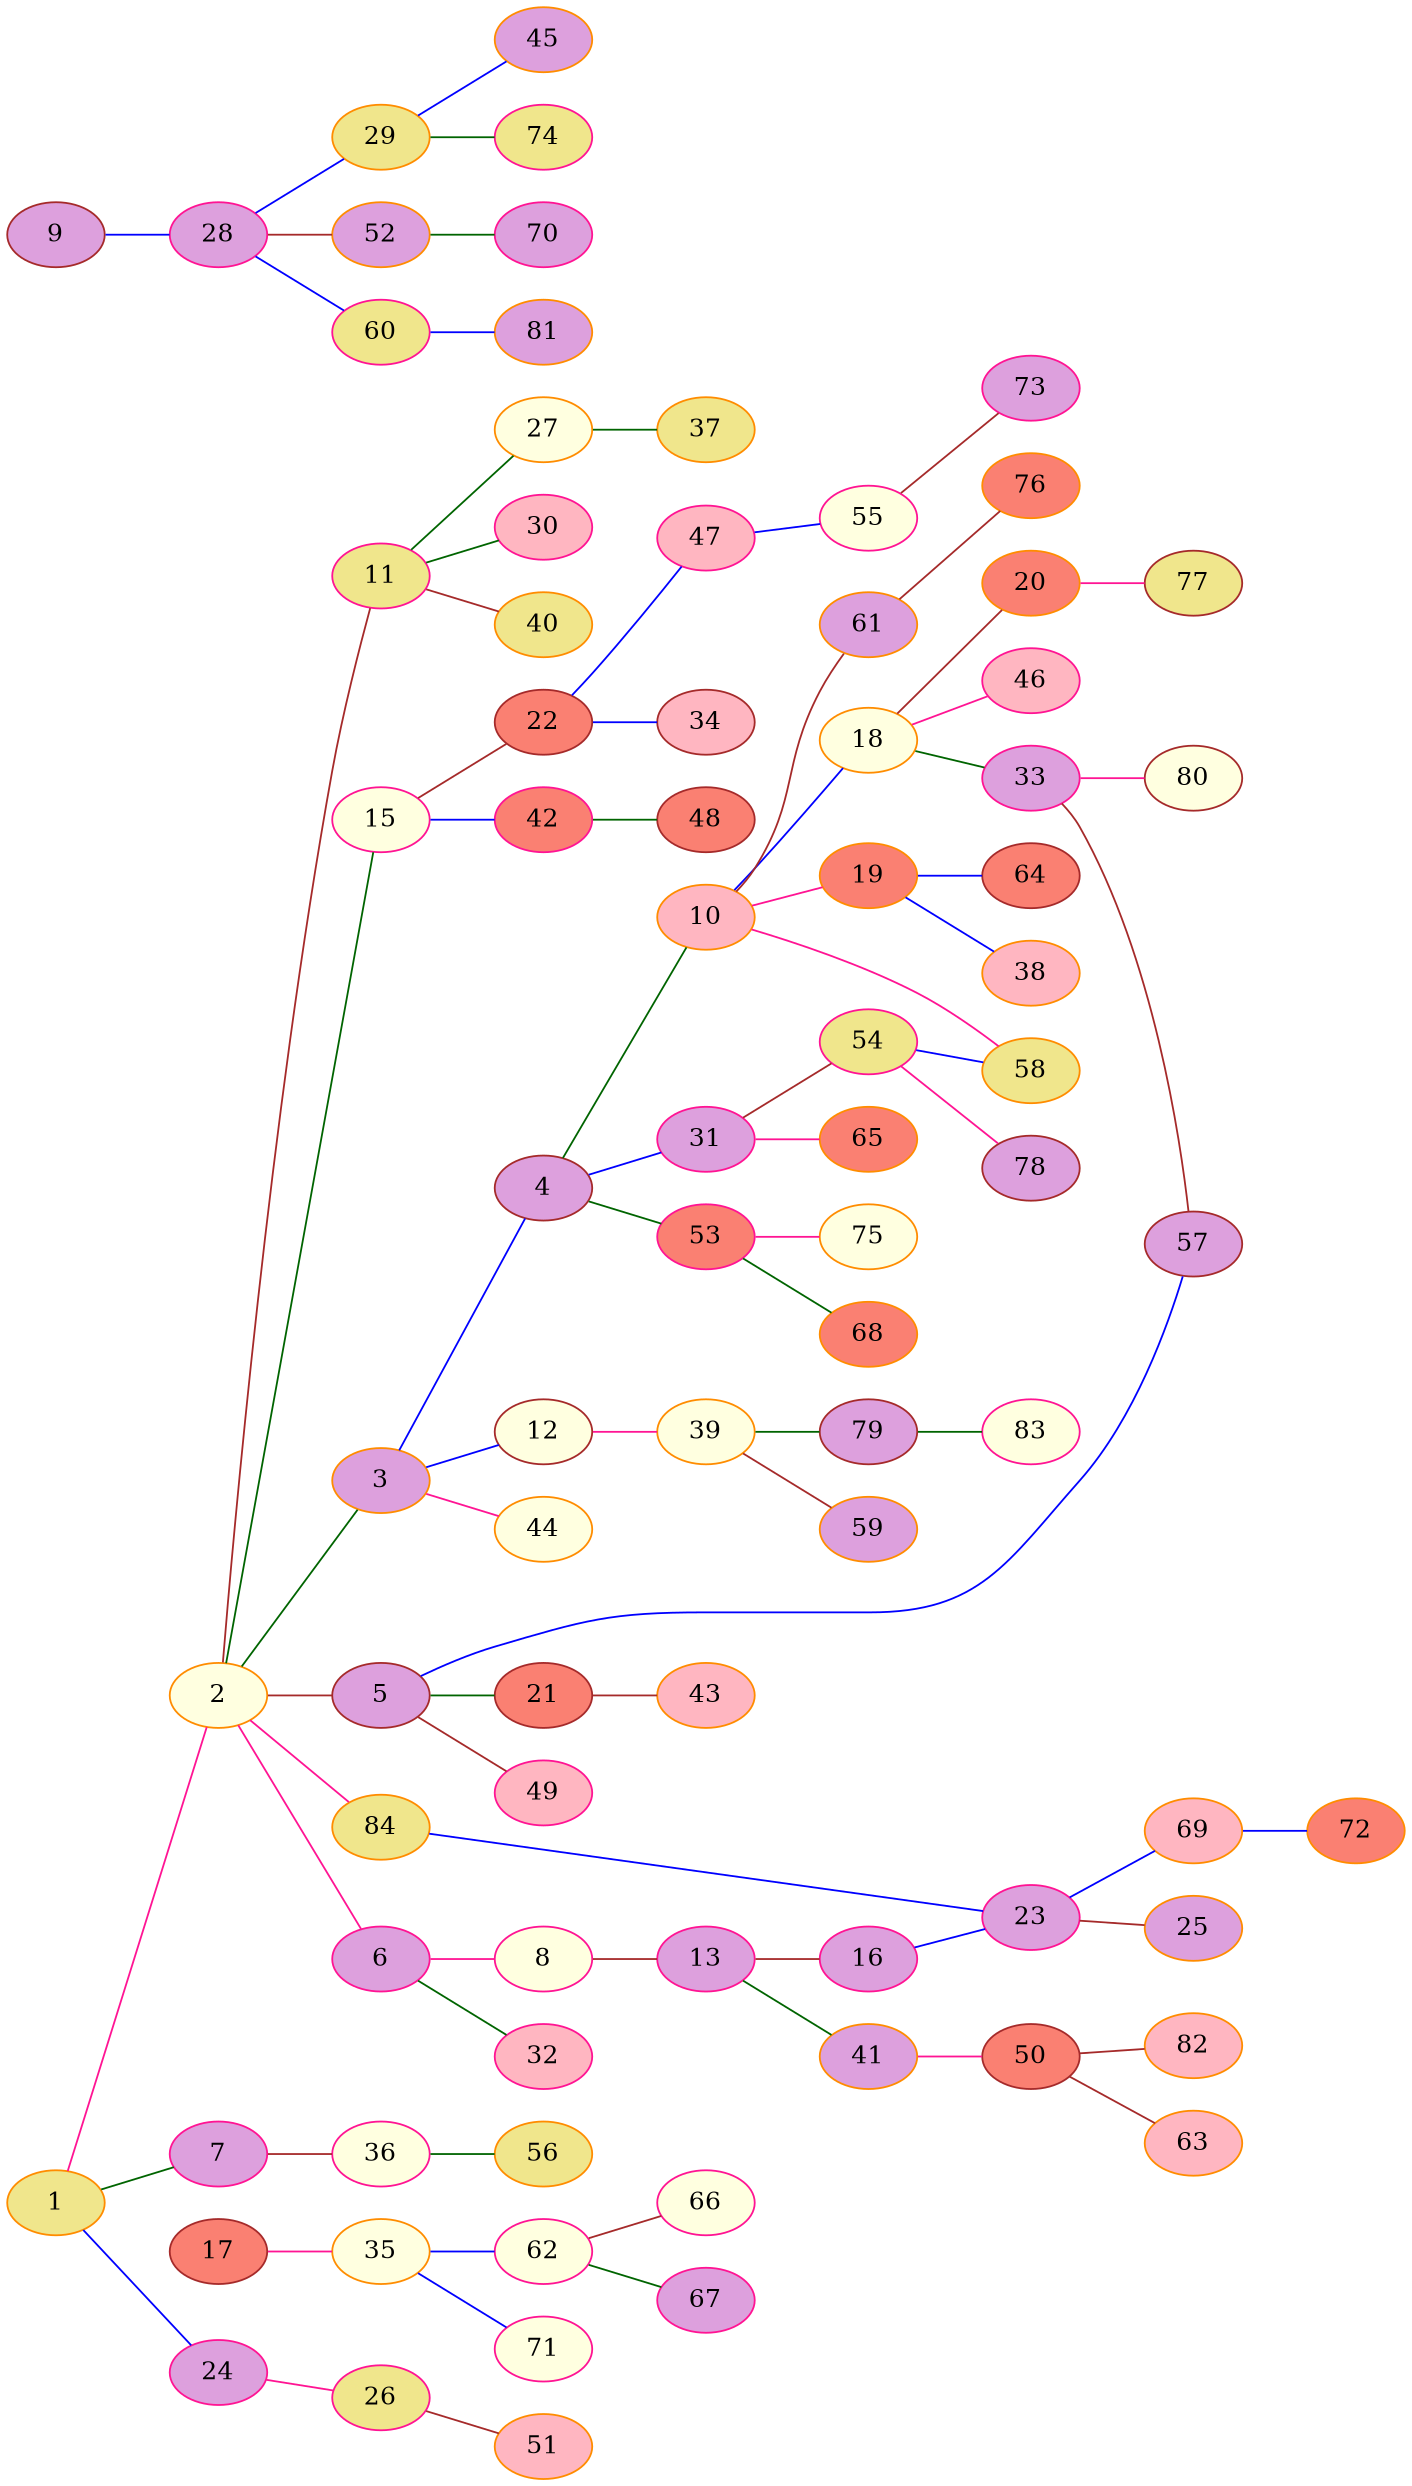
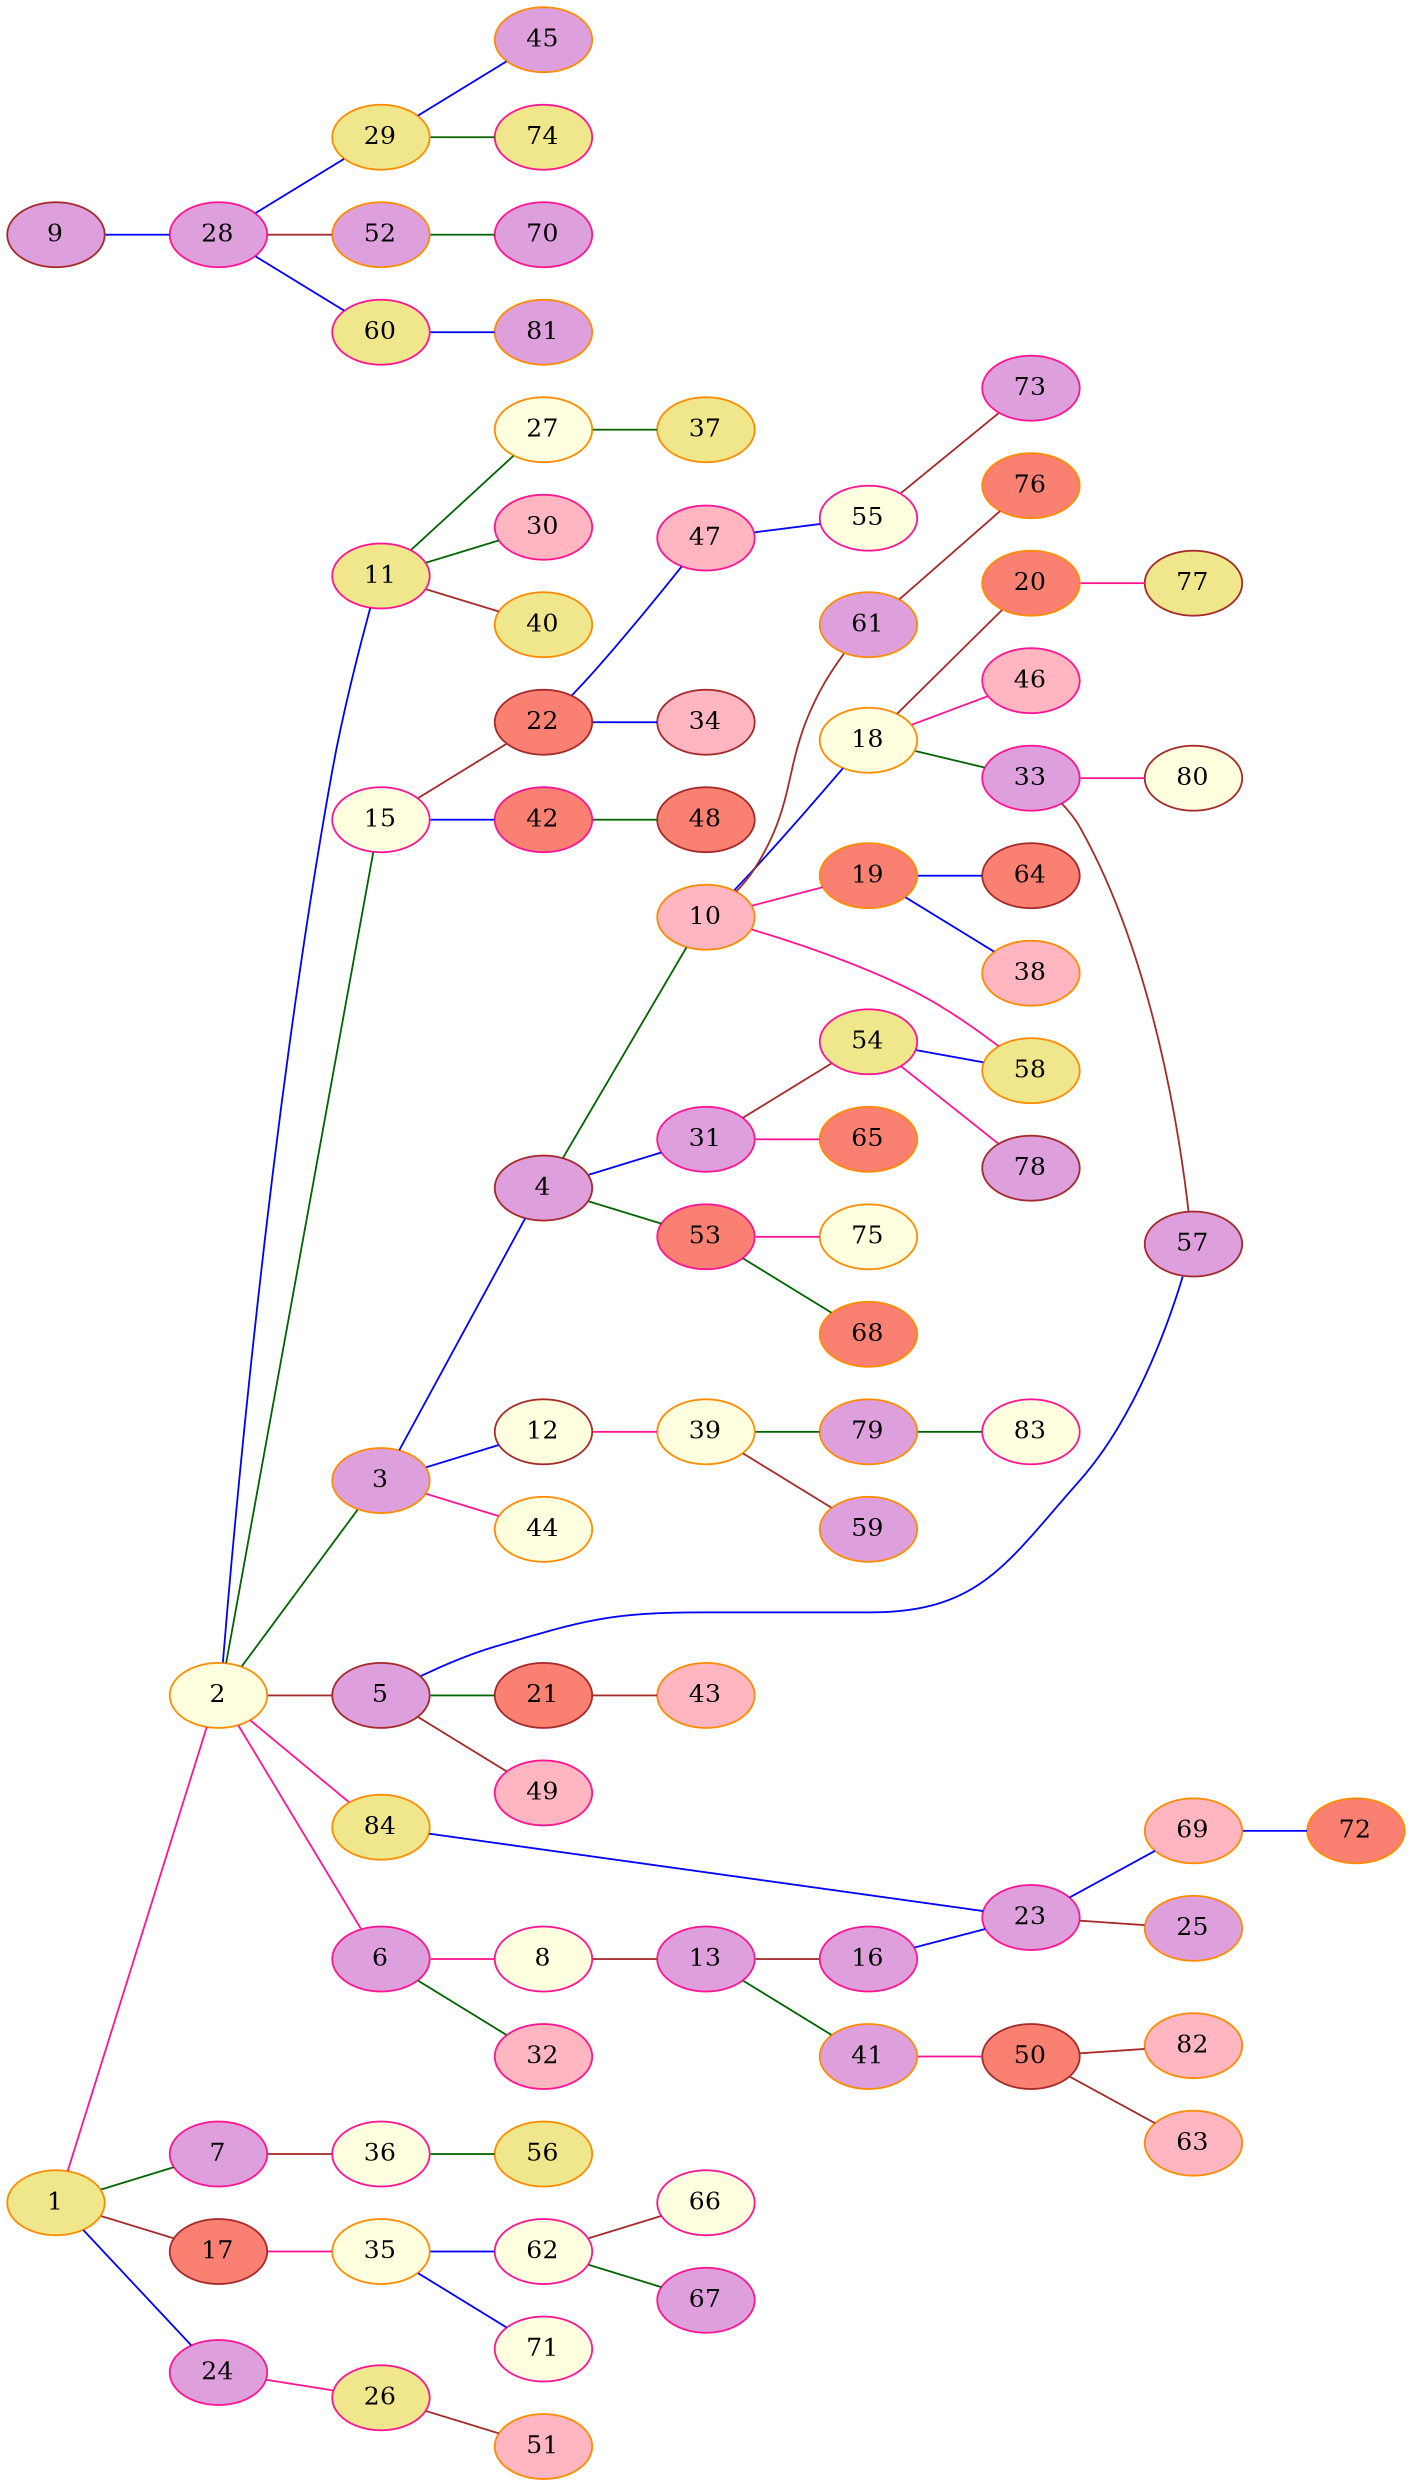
(278, 1133) -> (278, 1133)
(868, 1432) -> (868, 1432)
none -> (138, 2227)
